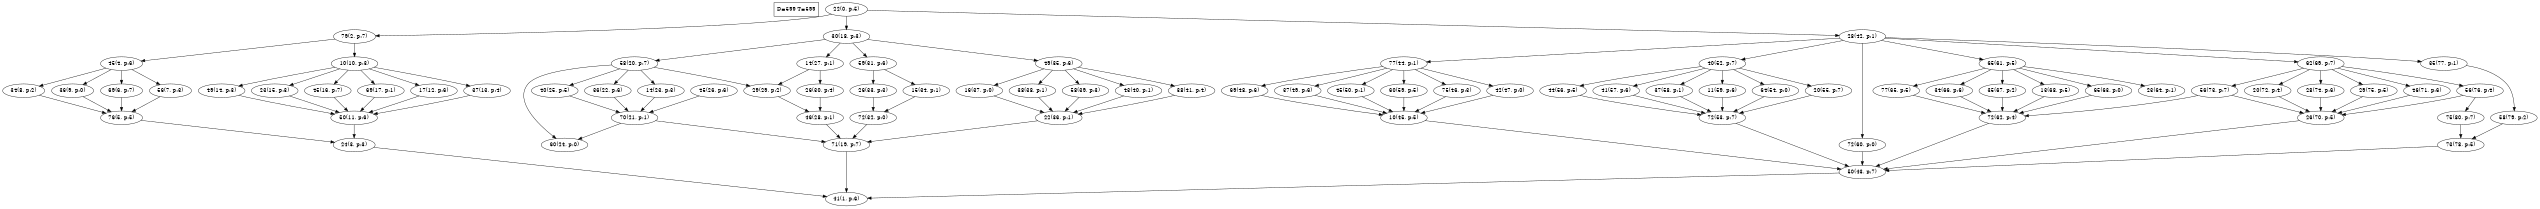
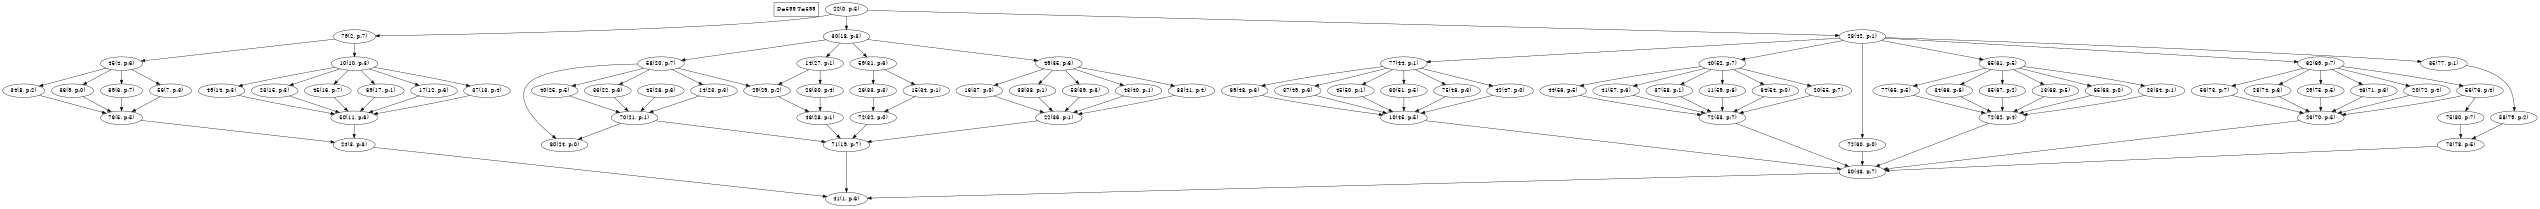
(1404, 91) -> (1404, 91)
(2114, 108) -> (2086, 106)
